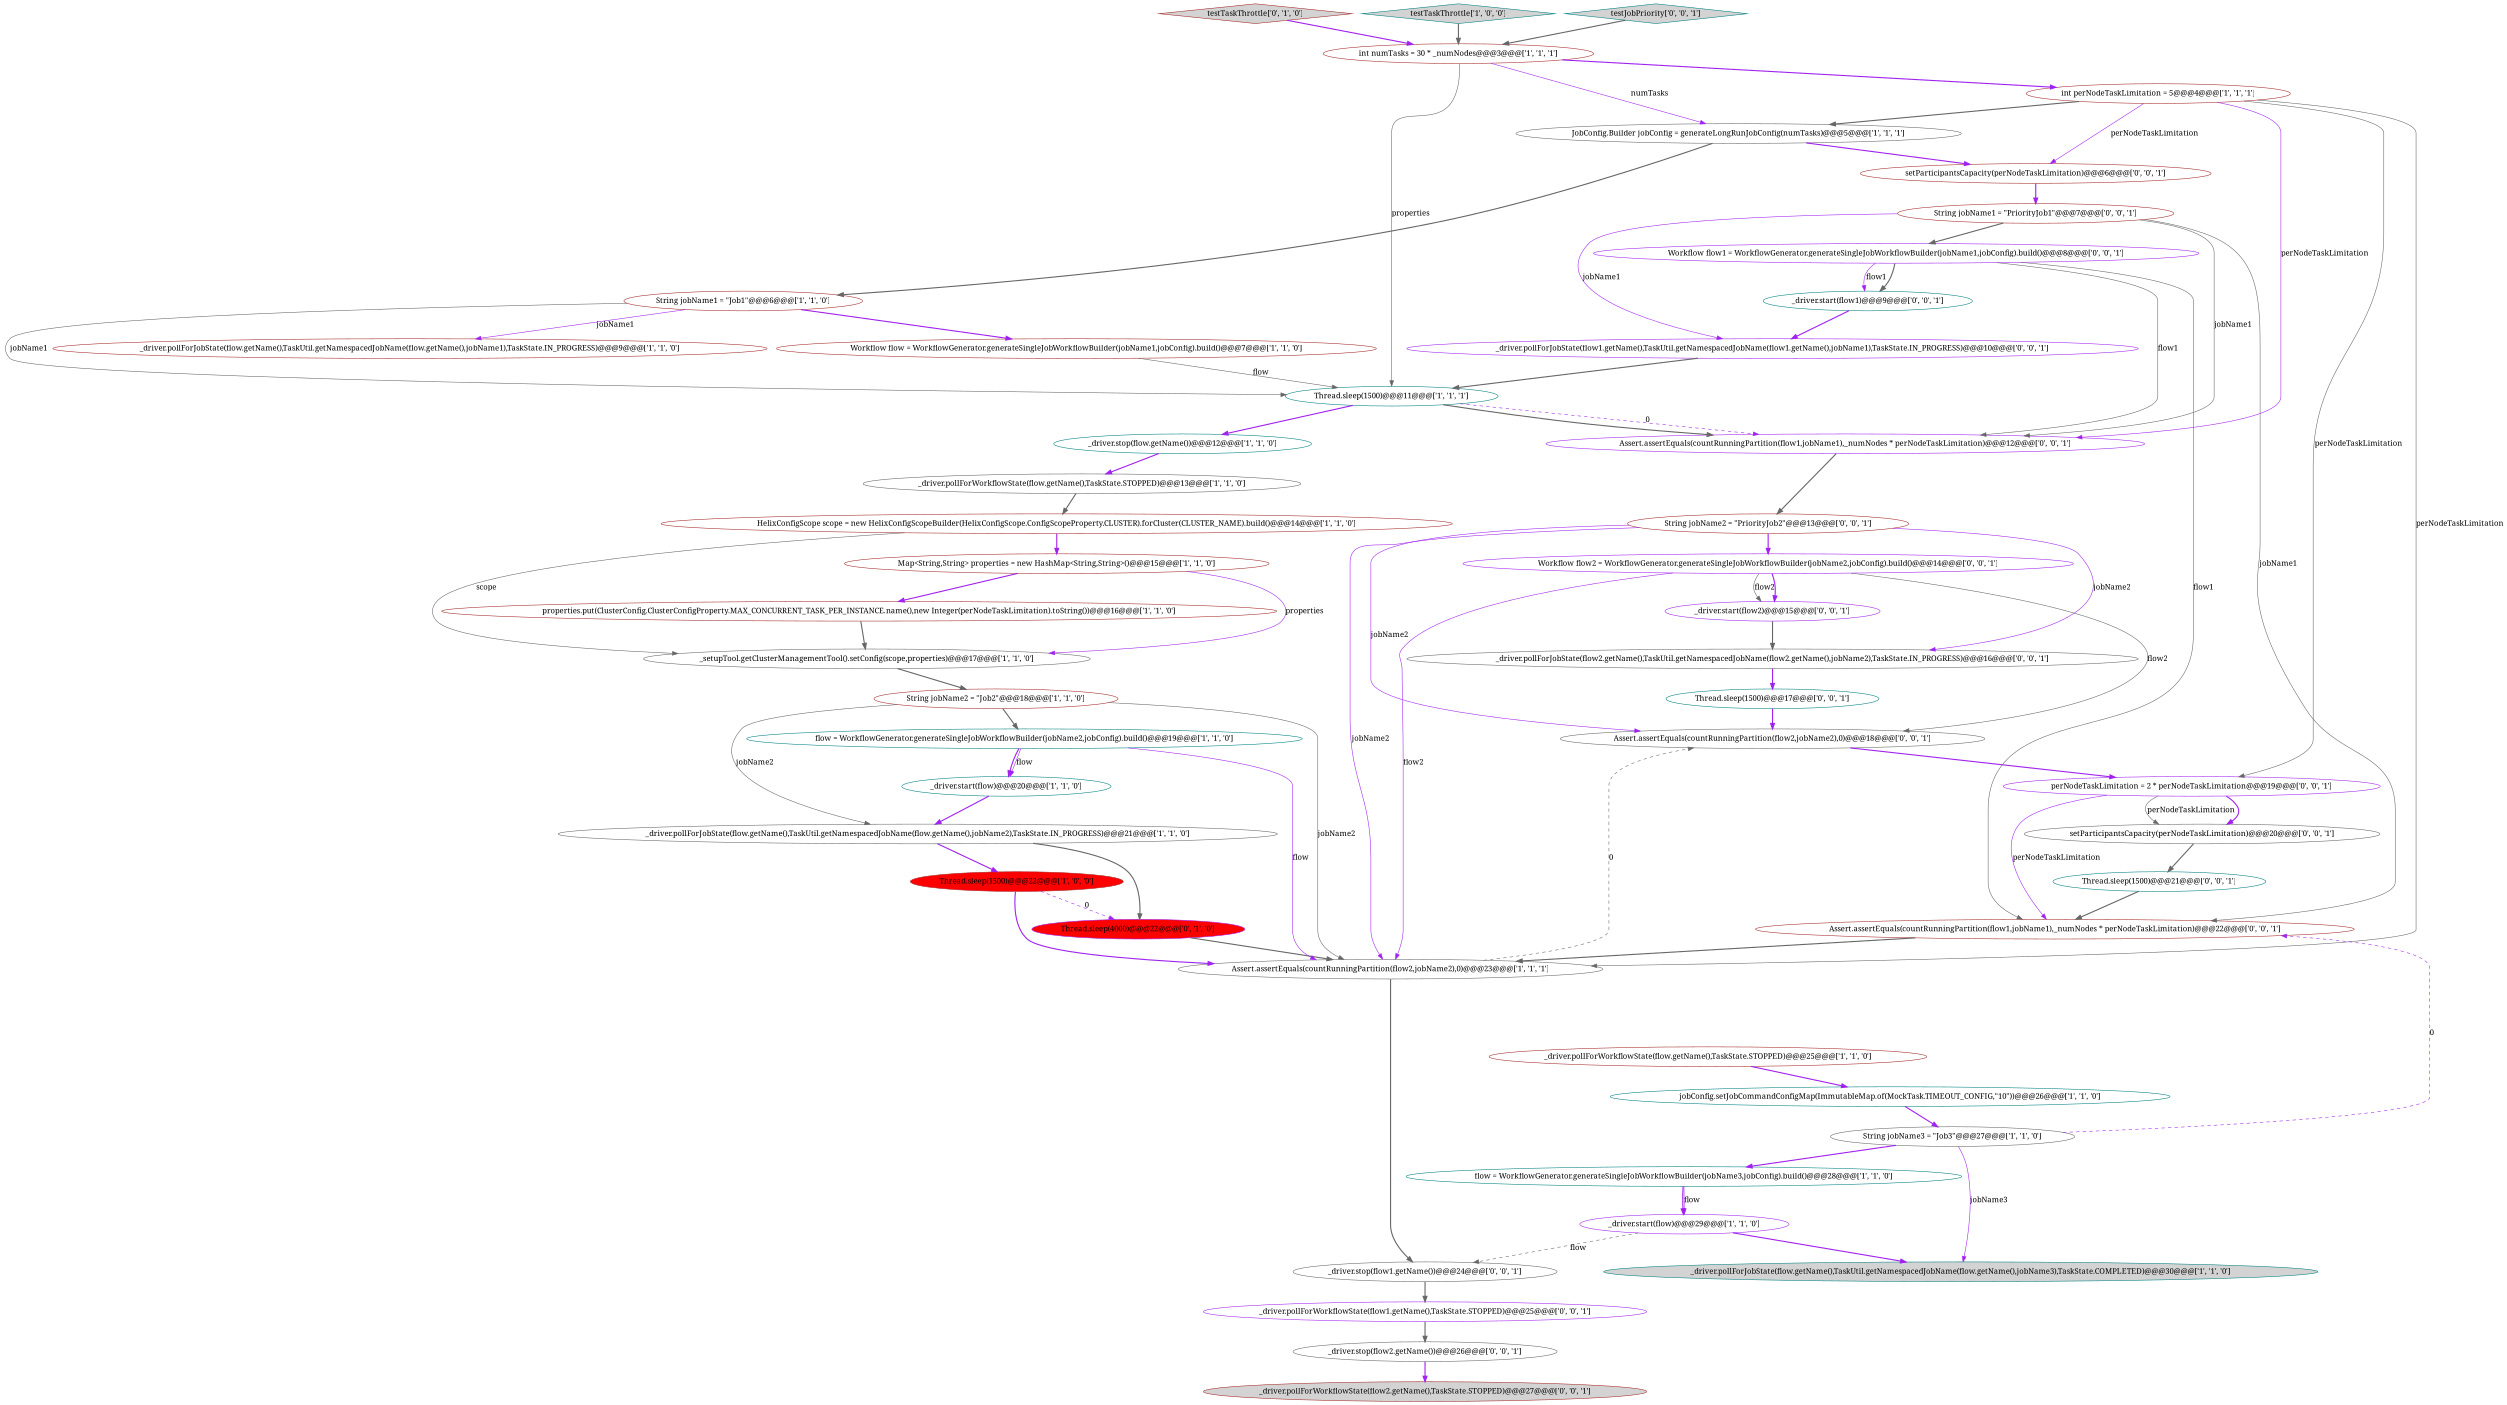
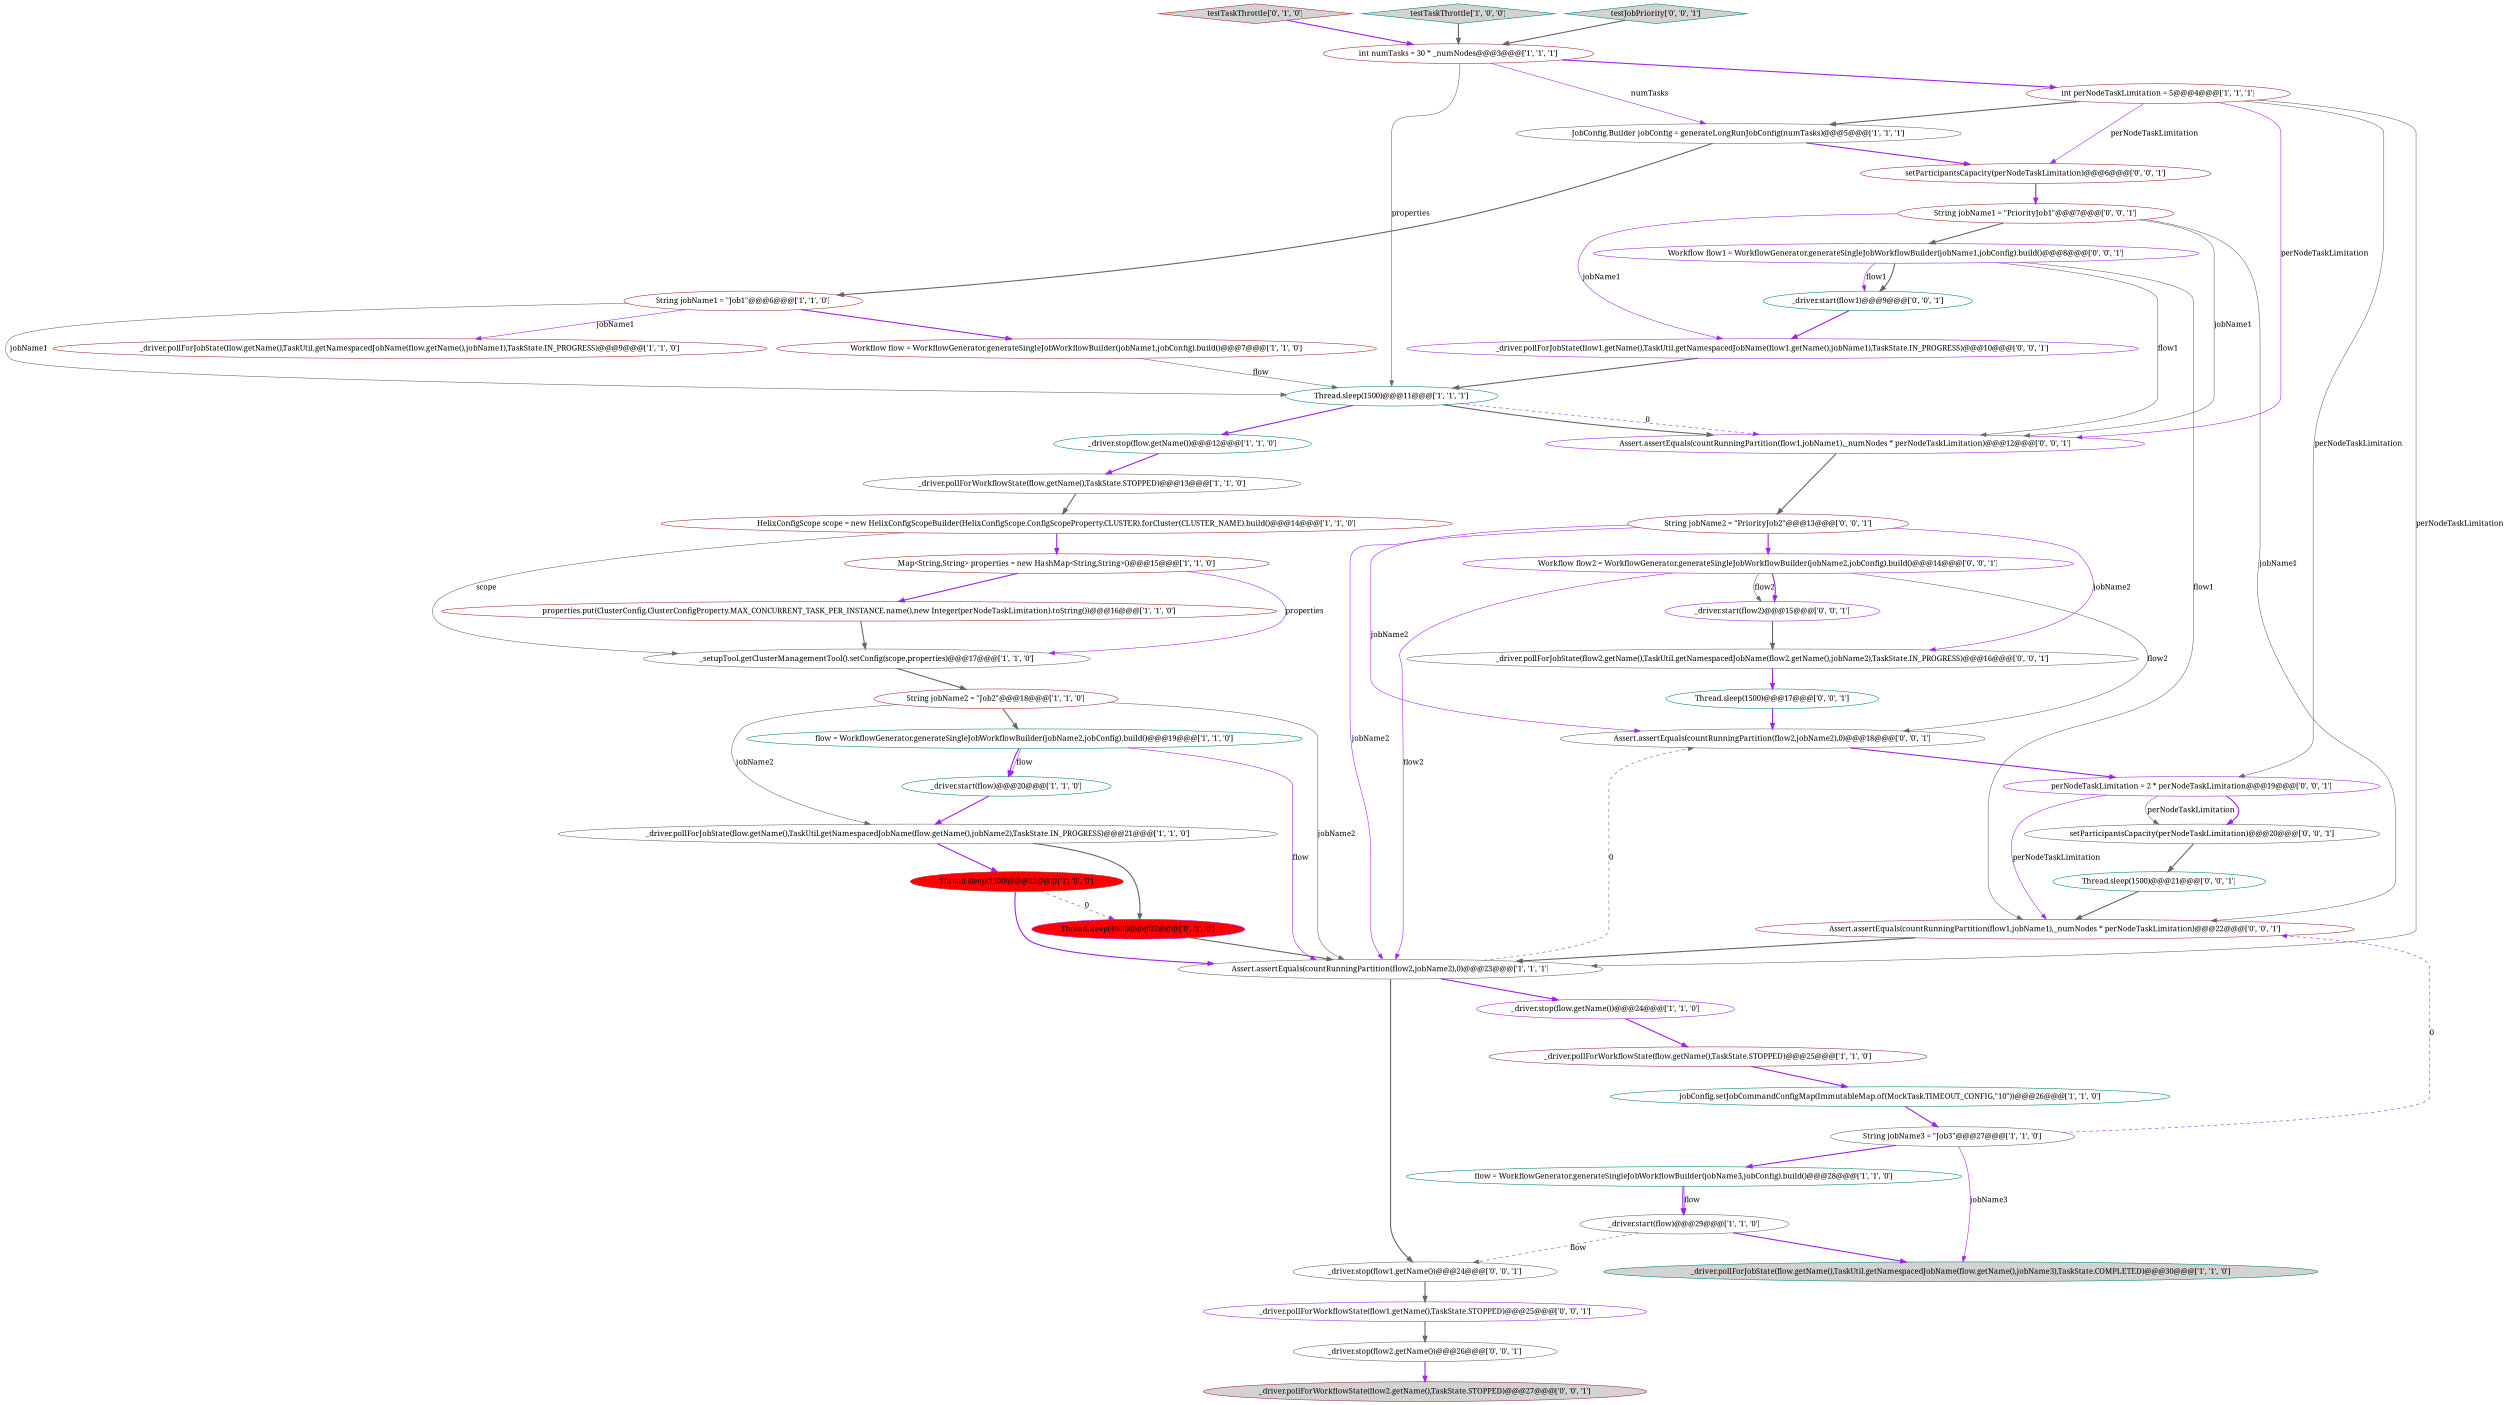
none -> (1606, 1009)
(1684, 1224) -> (1684, 1224)
